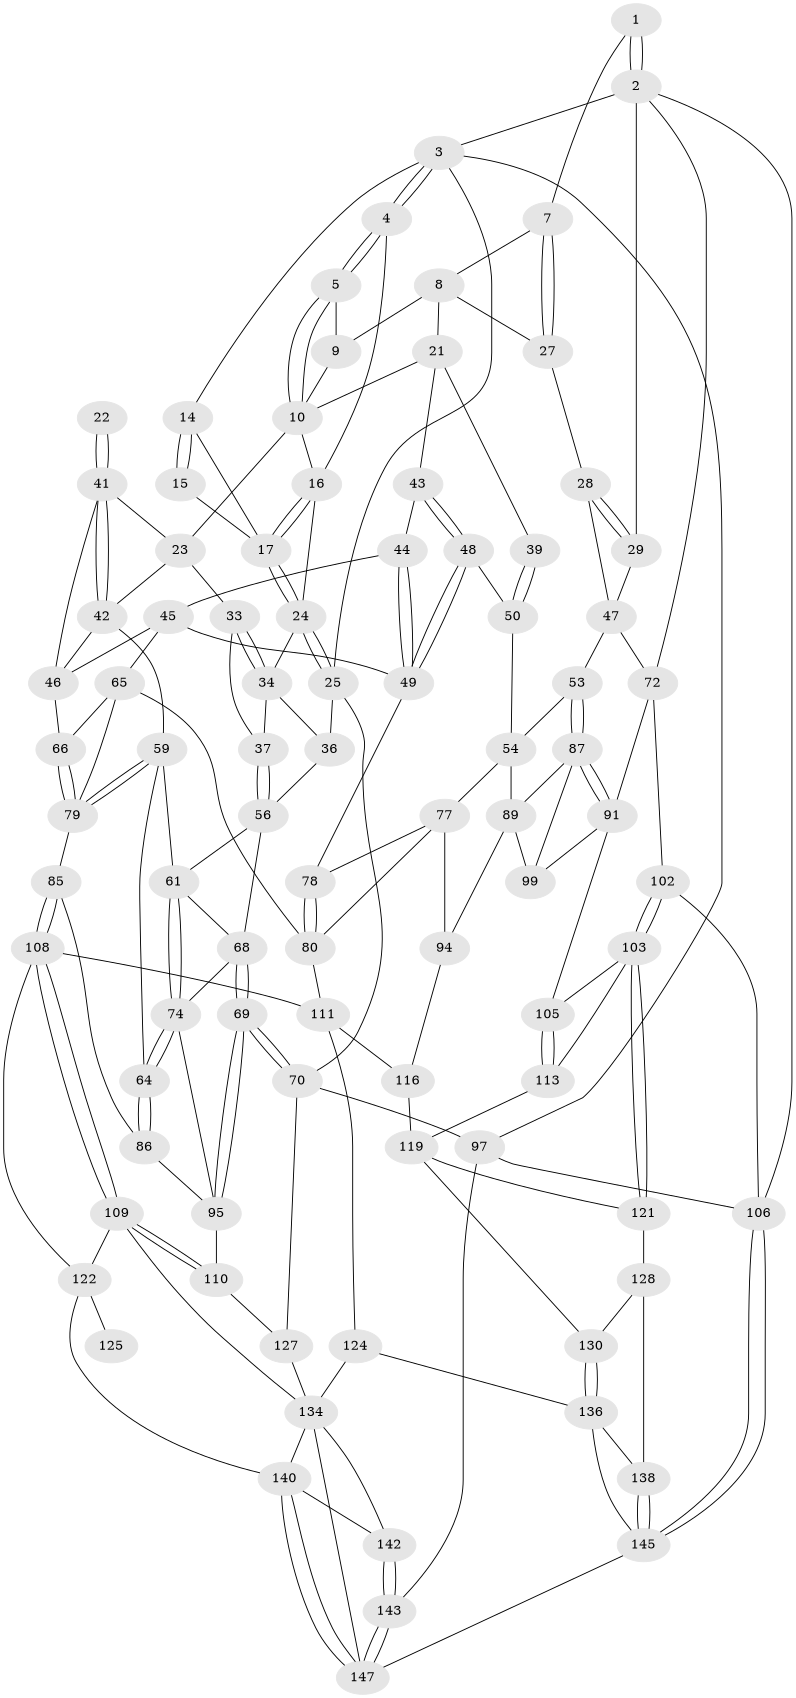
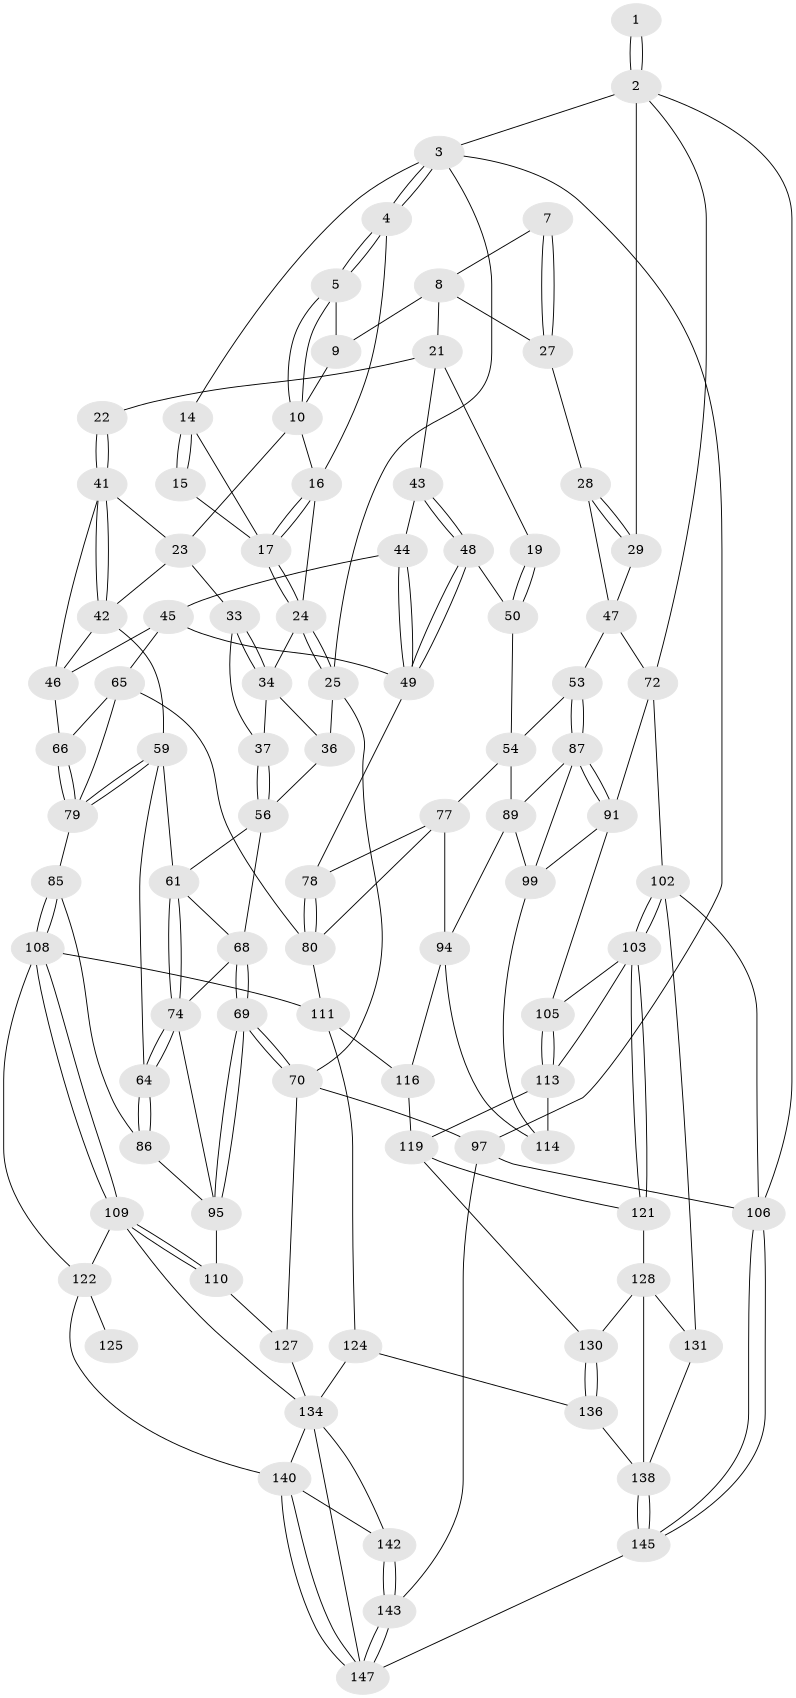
(582, 116) -> none
(372, 383) -> (269, 383)
(535, 551) -> (535, 551)
none -> (548, 1147)
none -> (696, 1346)
(604, 1483) -> none
